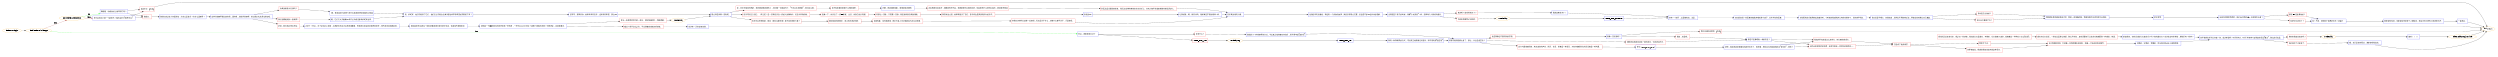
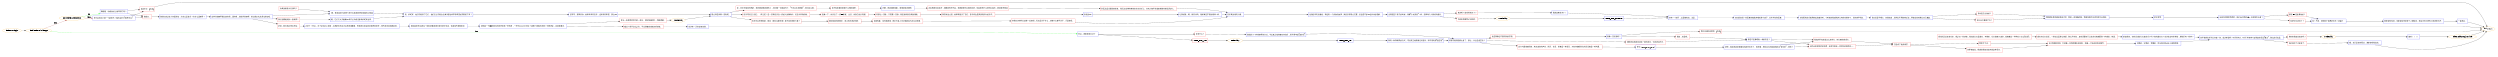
(266, 12) -> (301, 15)
(1235, 41) -> (1235, 41)
